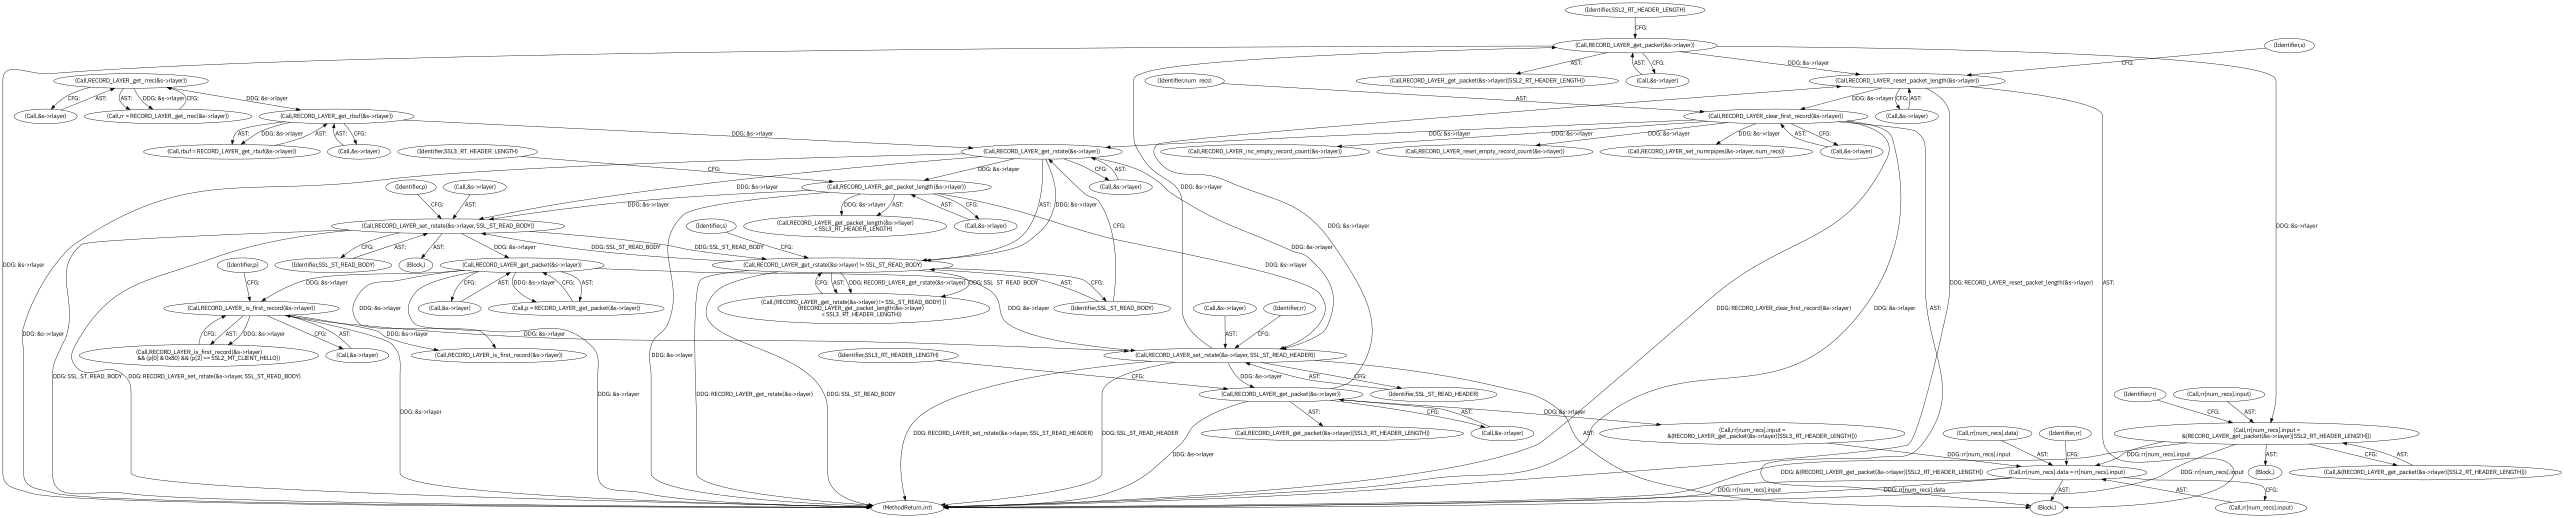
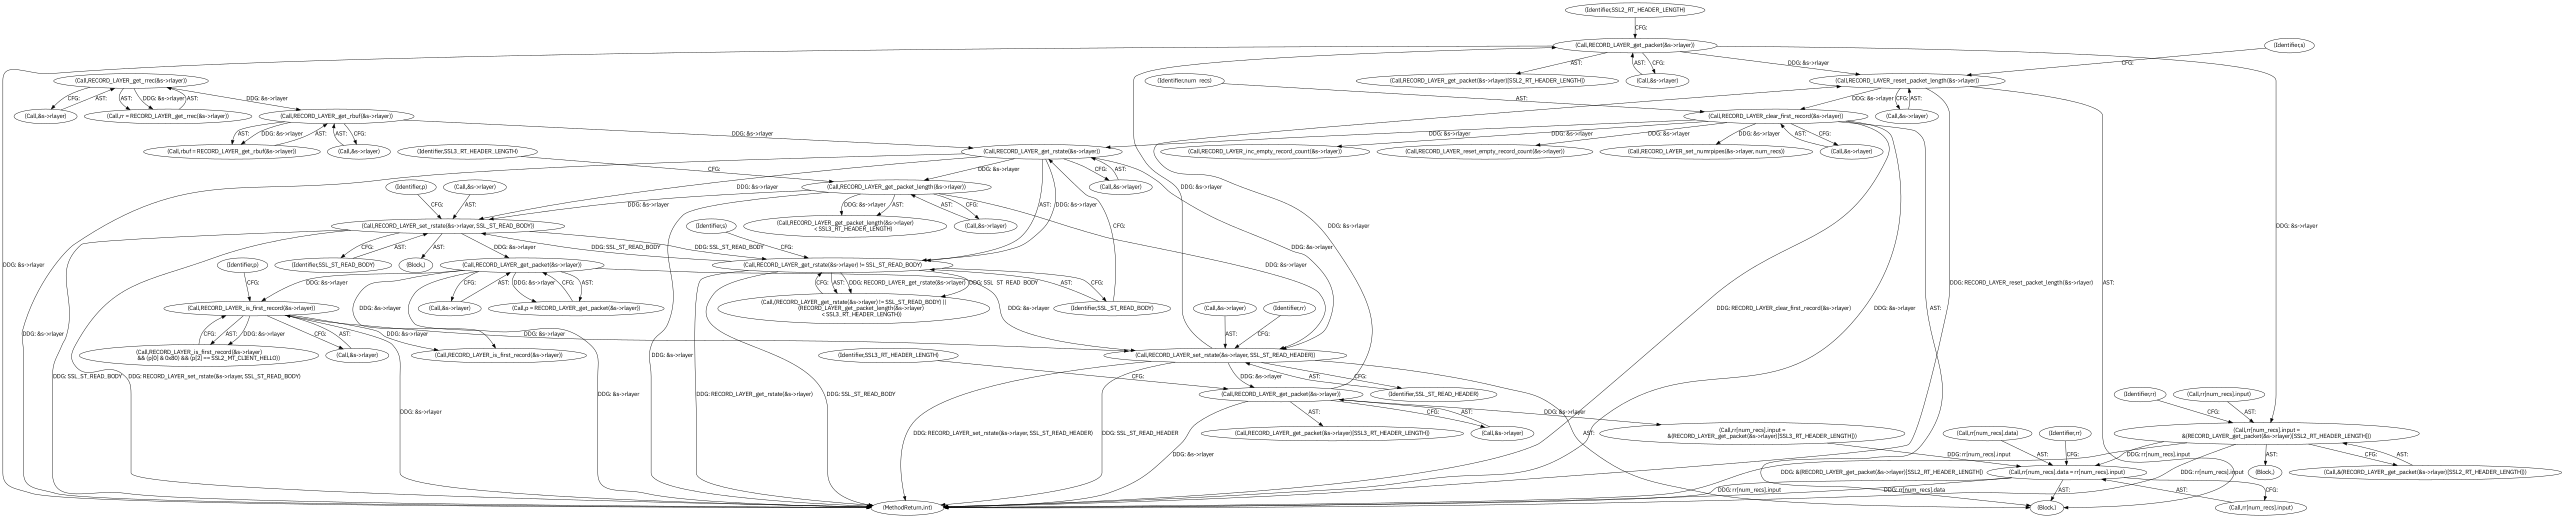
(193, 99) -> (193, 99)
